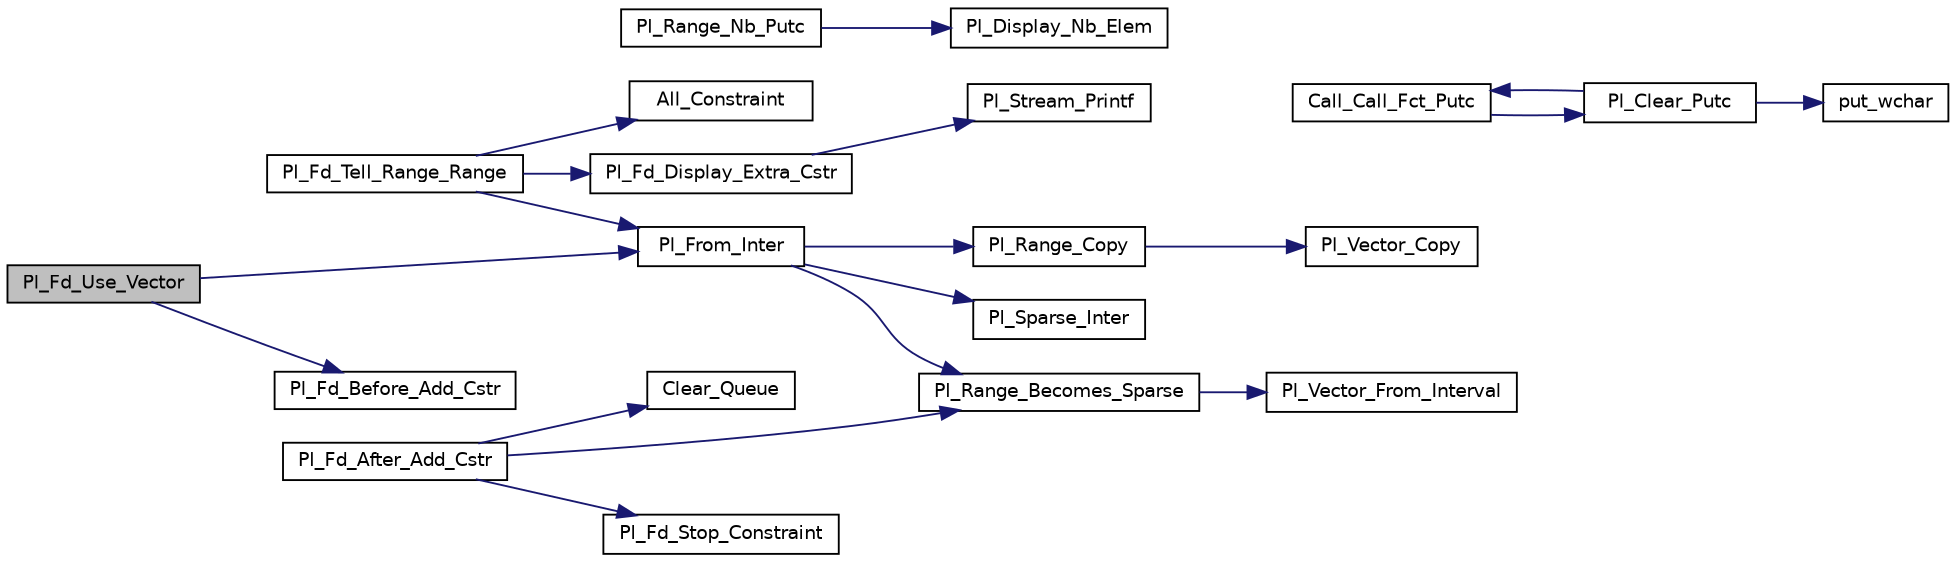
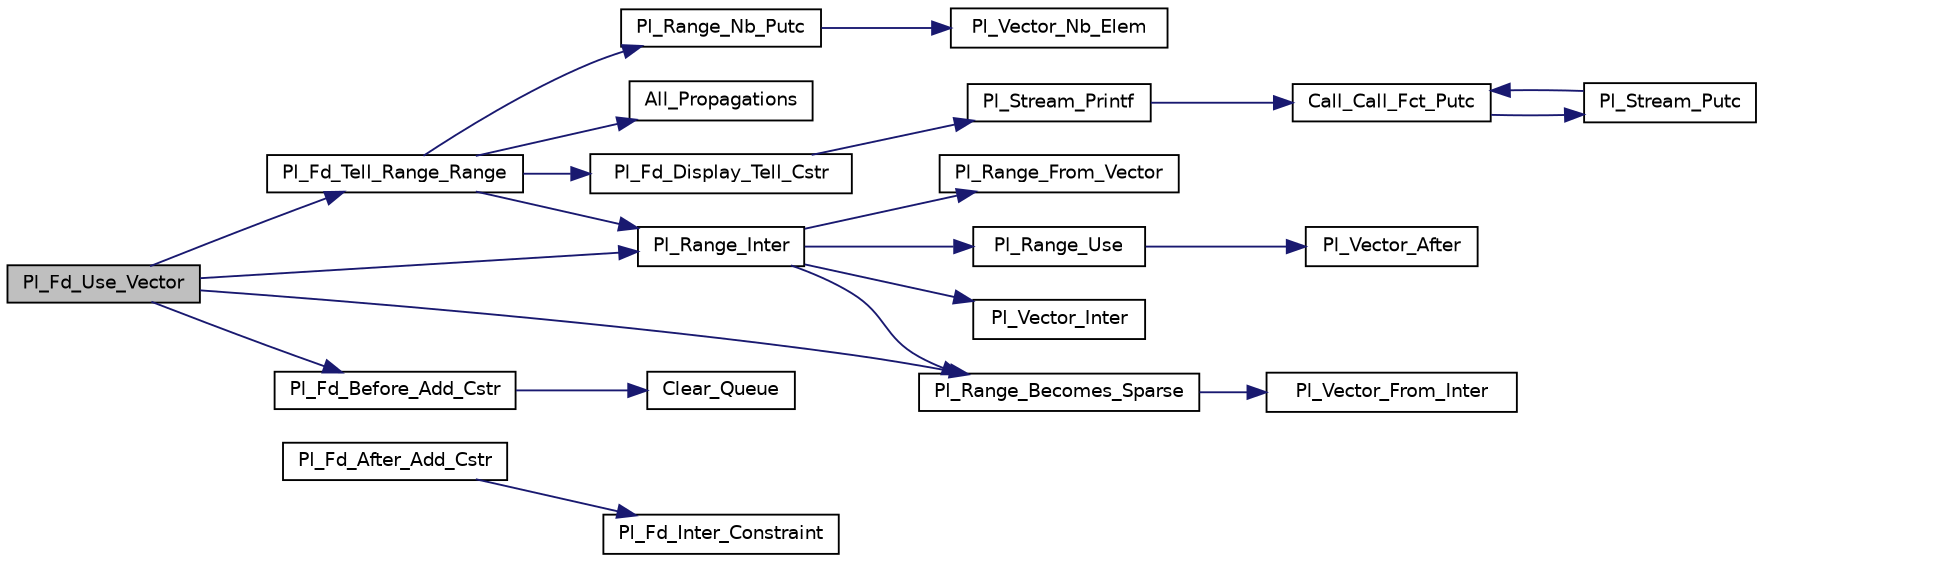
(1059, 28) -> (1059, 28)
none -> (520, 97)
(721, 101) -> (721, 101)
none -> (1212, 103)
(1670, 103) -> (1670, 103)
(1886, 103) -> none
(721, 174) -> (721, 174)
none -> (1059, 174)
none -> (238, 232)
(721, 247) -> (721, 247)
(1059, 247) -> (1059, 247)
(1392, 247) -> (1392, 247)
(1059, 319) -> (1059, 319)
(1392, 392) -> (1392, 392)
(554, 427) -> (572, 390)
(725, 439) -> (576, 323)
(721, 534) -> (721, 534)
